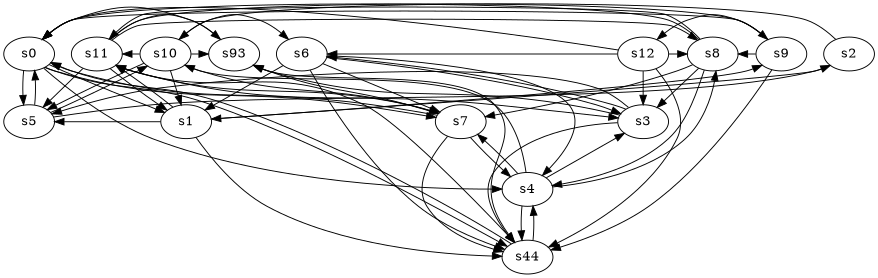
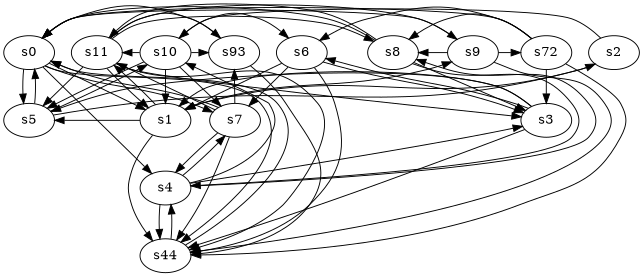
(643, 54) -> (546, 53)
(488, 72) -> none
(441, 94) -> (360, 72)
(595, 94) -> none
